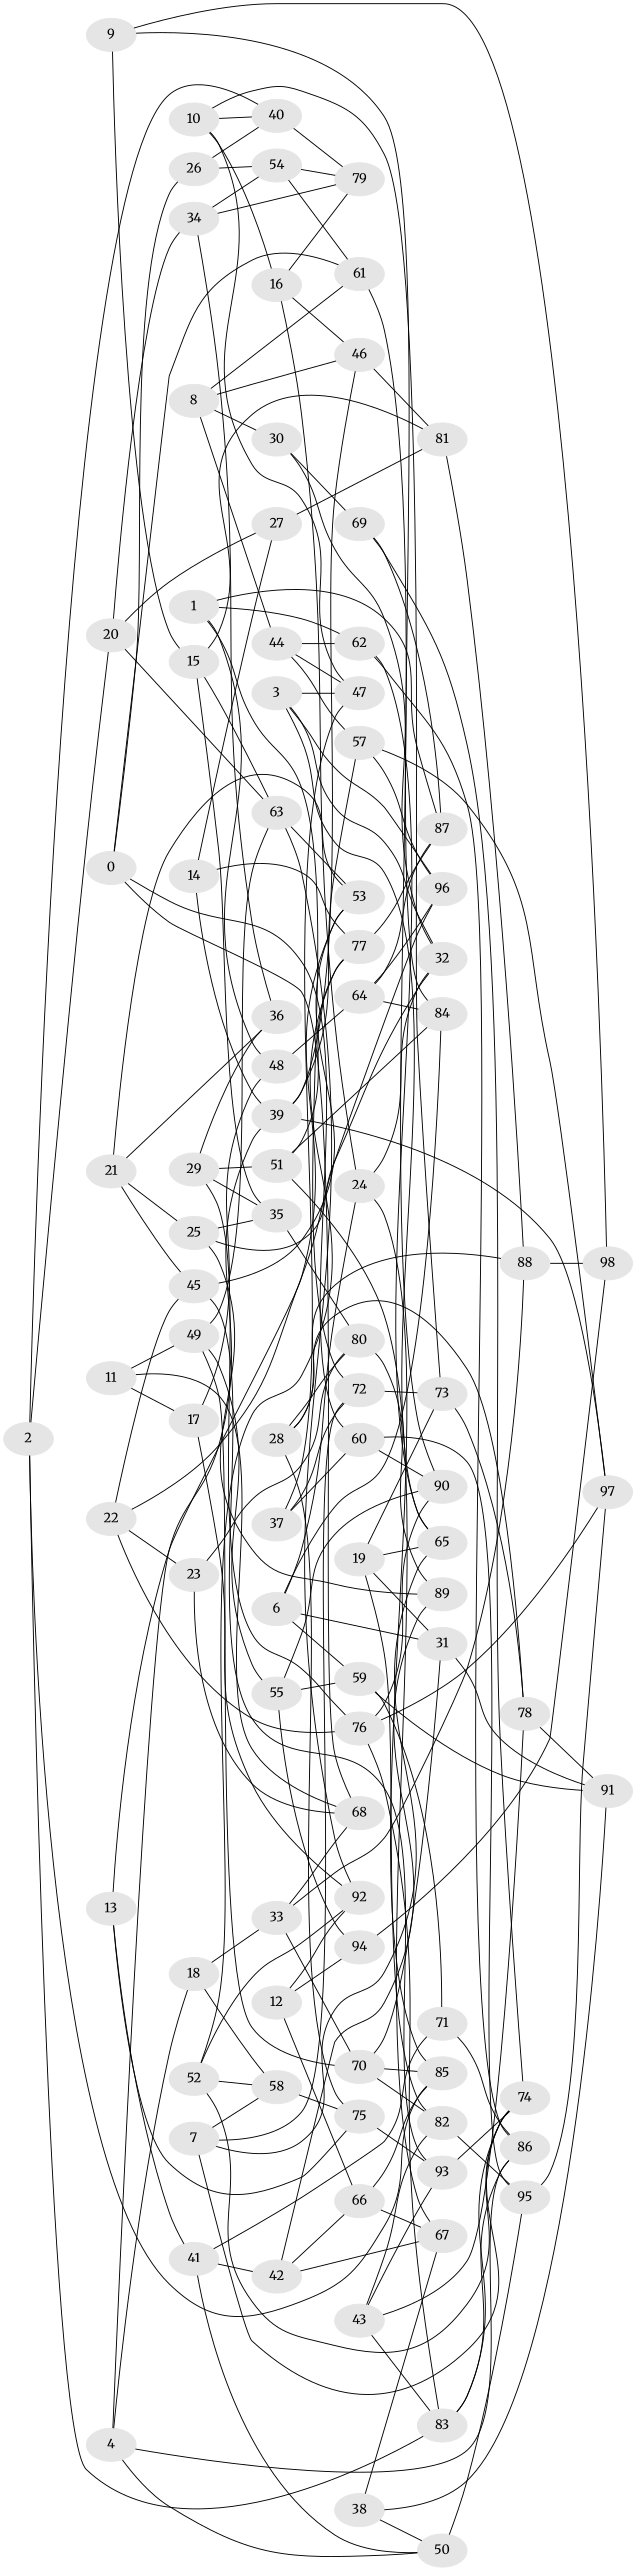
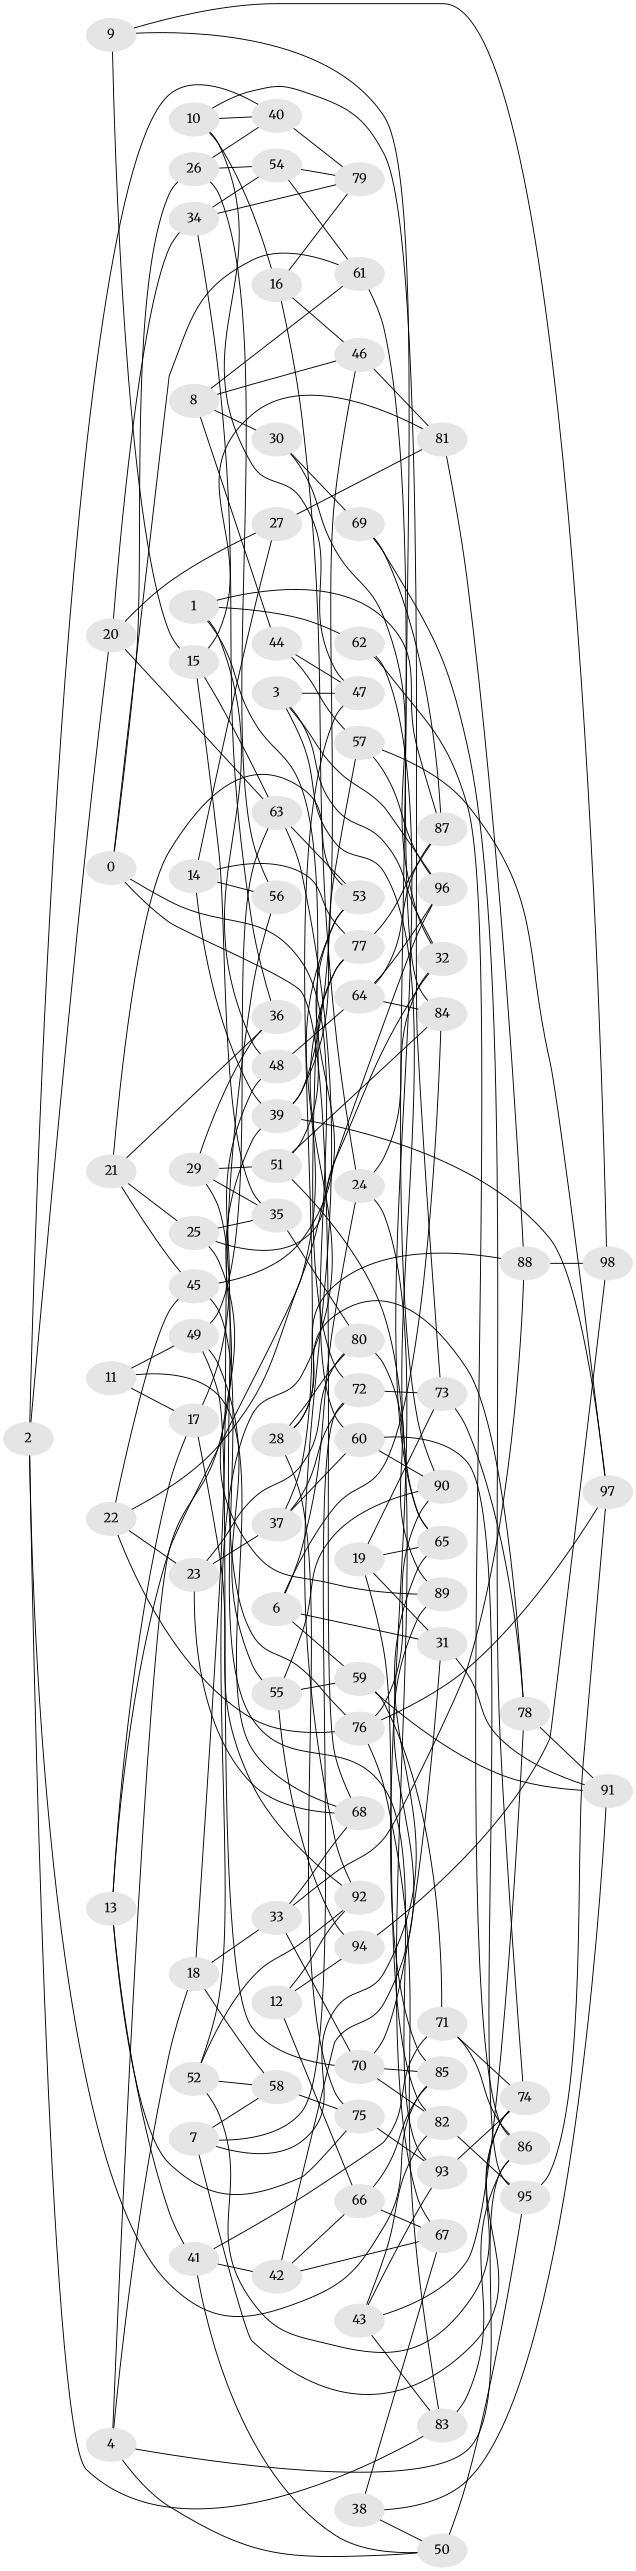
(313, 644) -> none
none -> (277, 897)
none -> (236, 1550)
none -> (136, 1662)
(482, 2261) -> (482, 2060)
